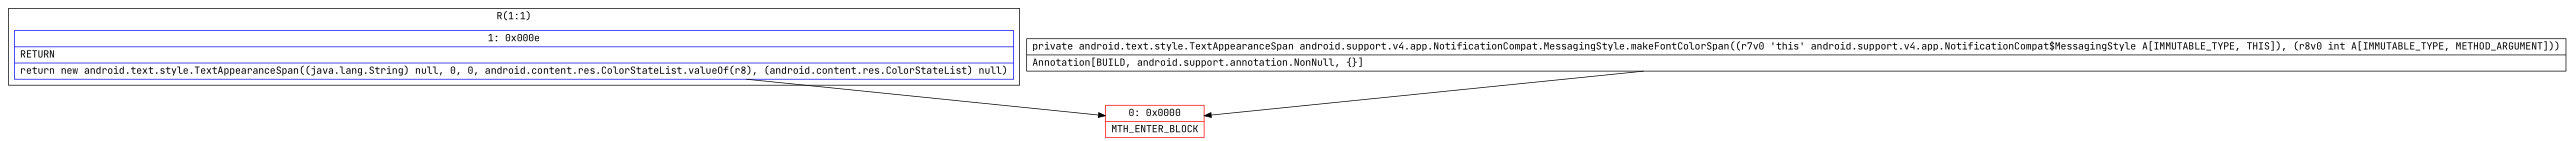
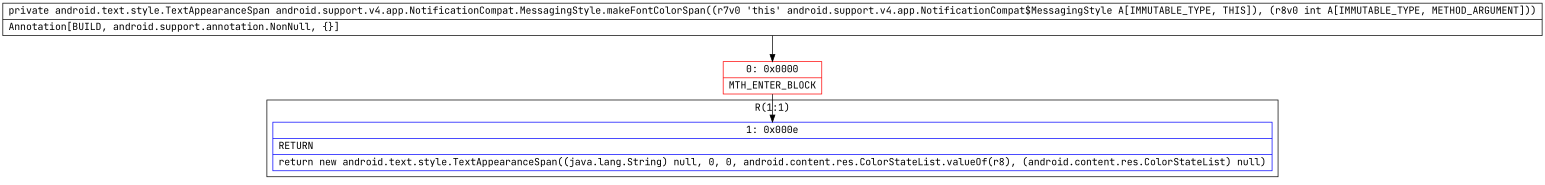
(922, 97) -> (772, 105)
